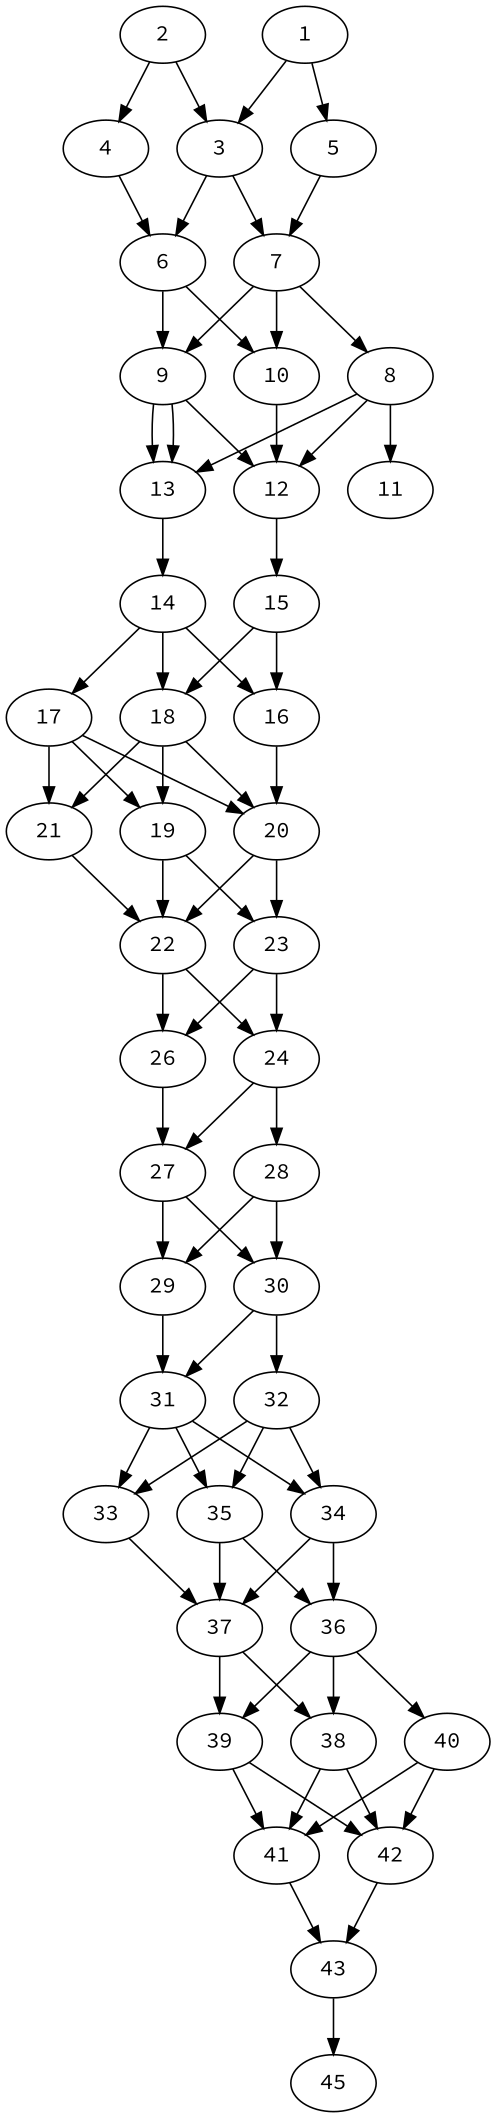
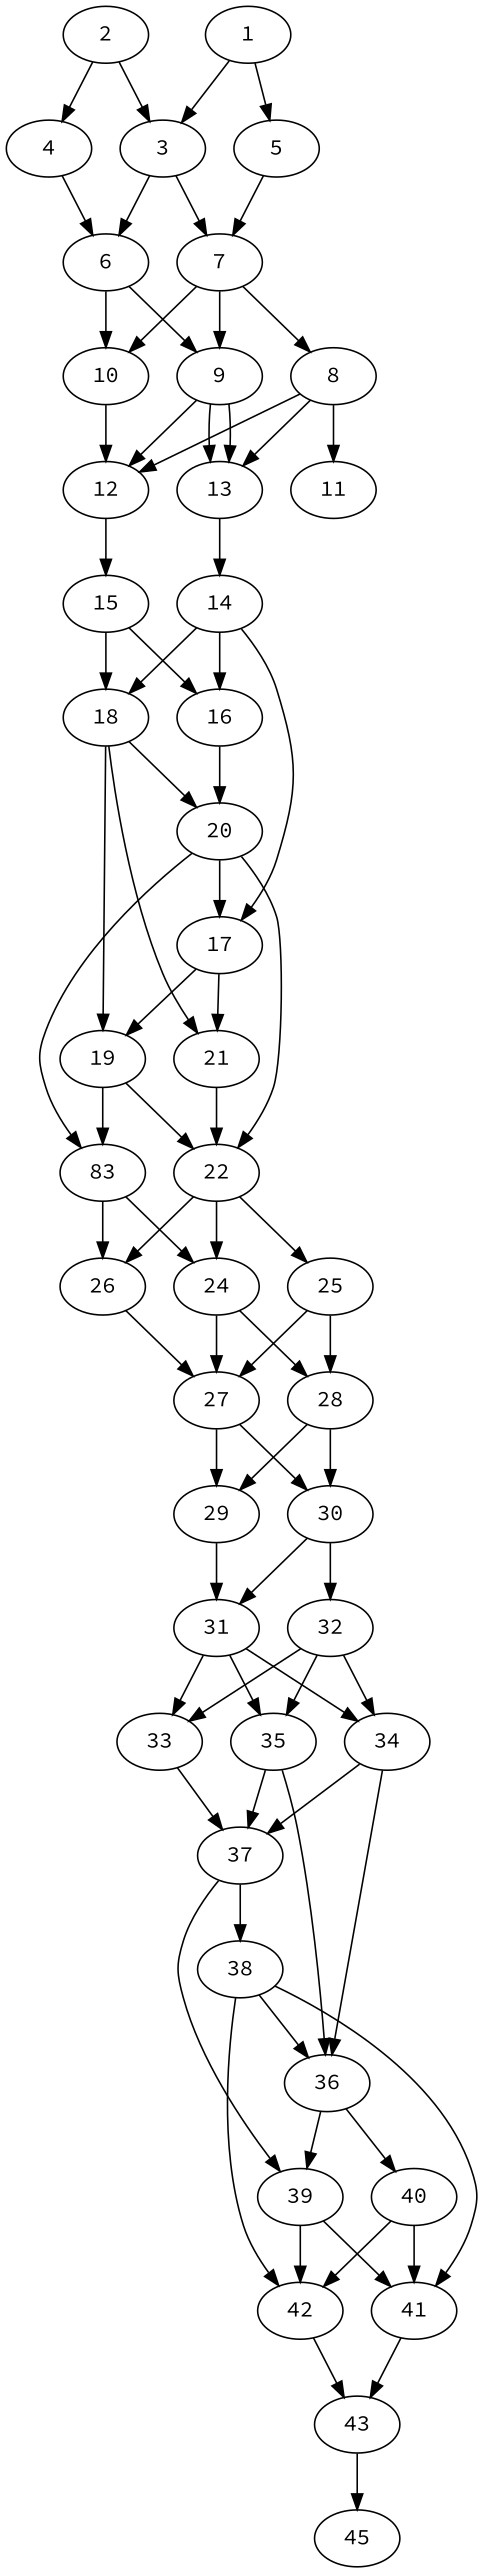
(152, 769) -> (220, 881)
(277, 945) -> (103, 1173)
none -> (330, 1287)
(333, 1677) -> (279, 2020)
